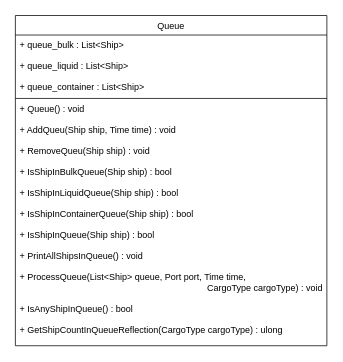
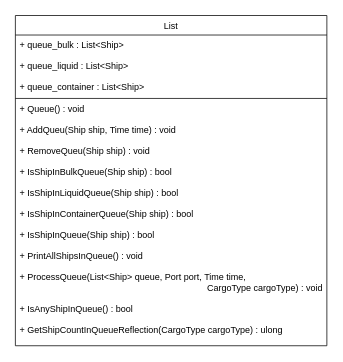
(171, 26) -> (171, 26)
